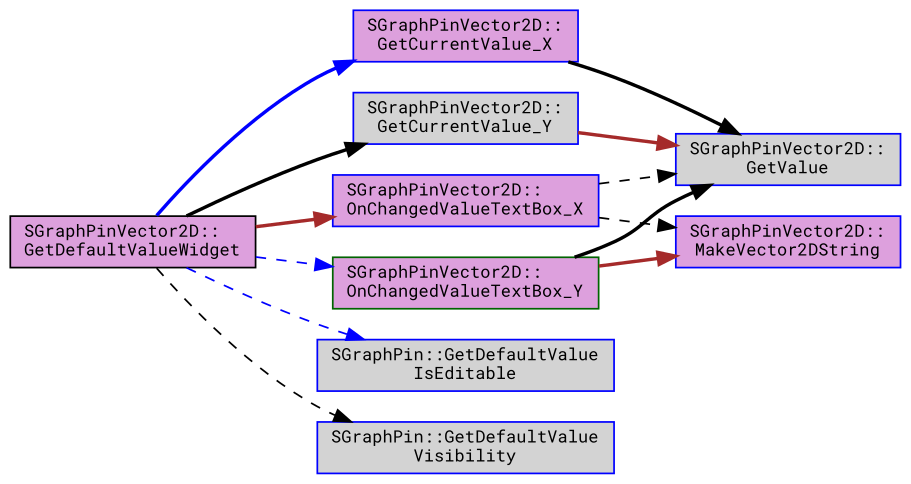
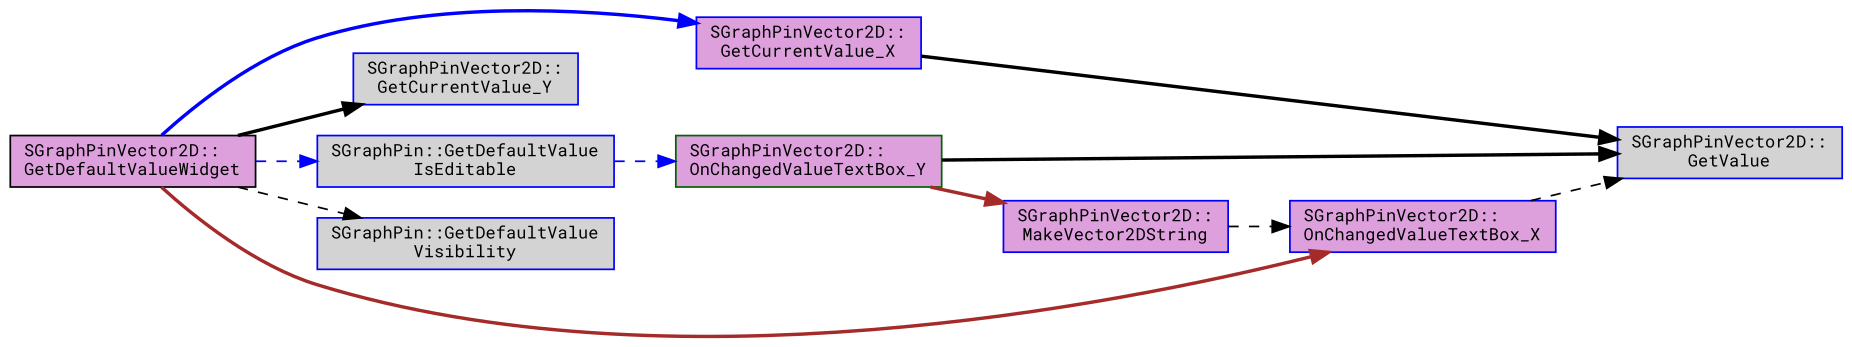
(618, 138) -> none
(628, 221) -> (1250, 226)
(286, 261) -> (636, 161)
